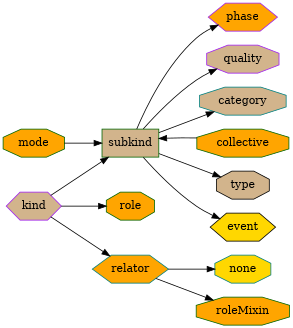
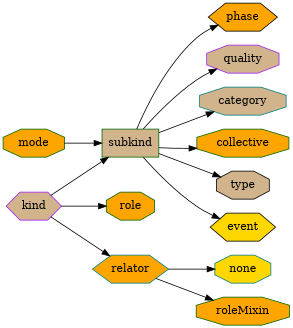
(243, 17) -> (243, 17)
(182, 138) -> (174, 148)
